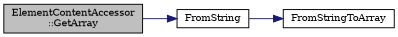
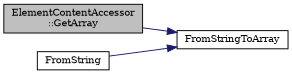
(155, 19) -> (155, 29)
